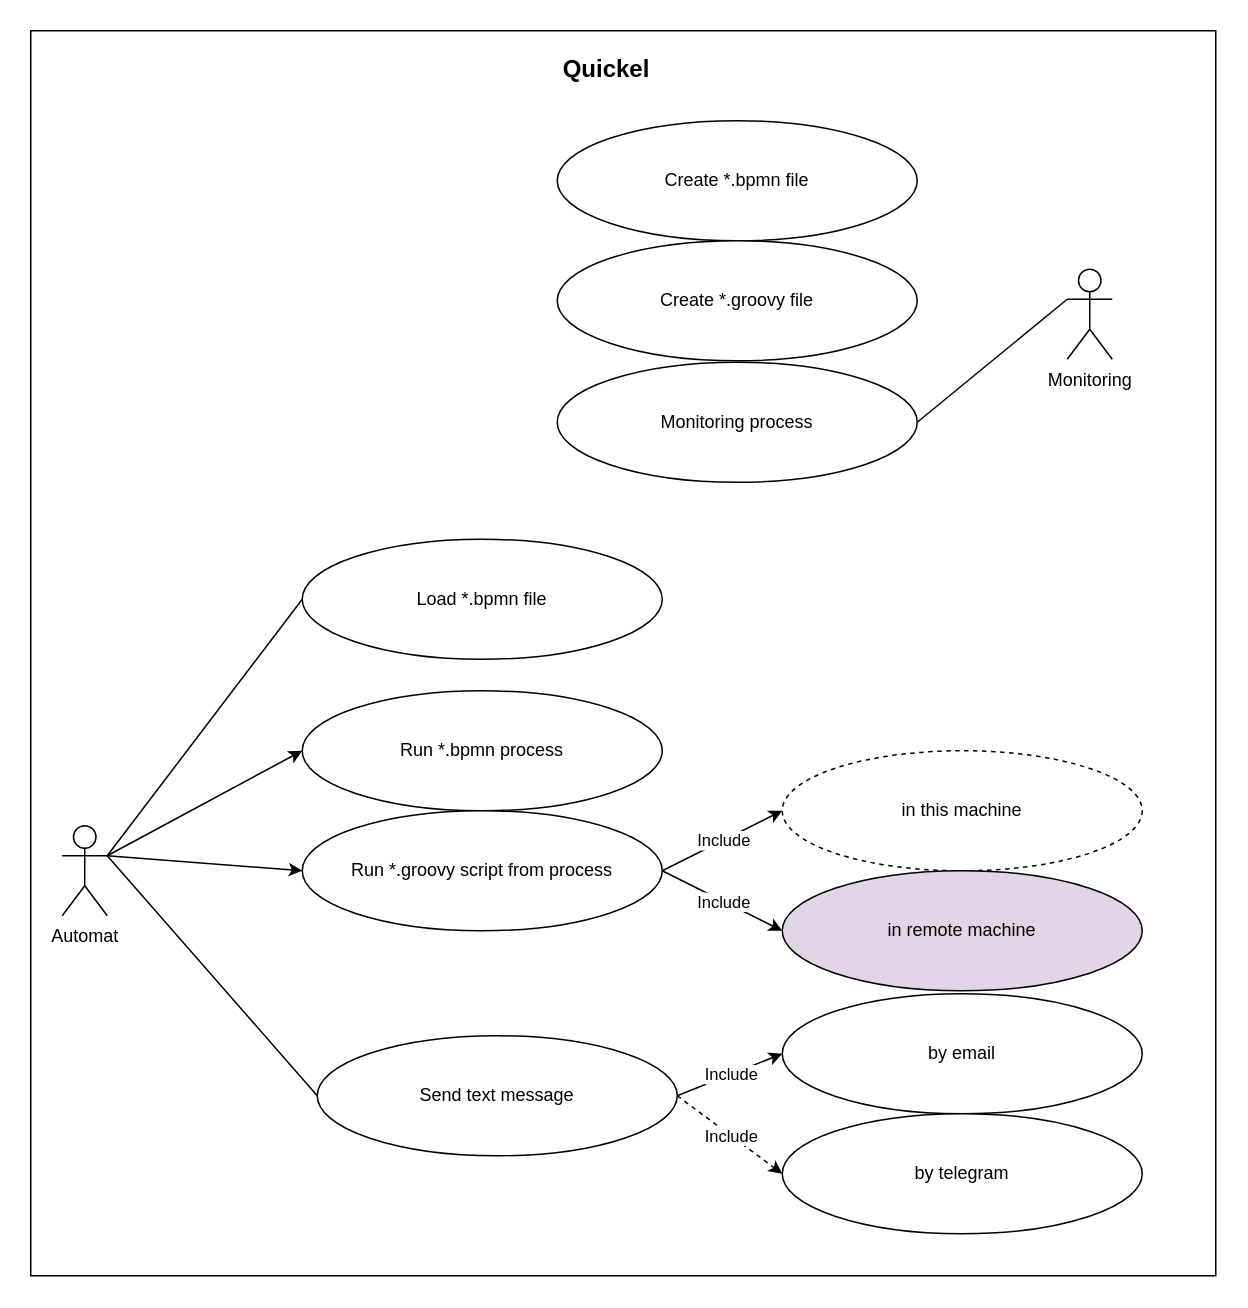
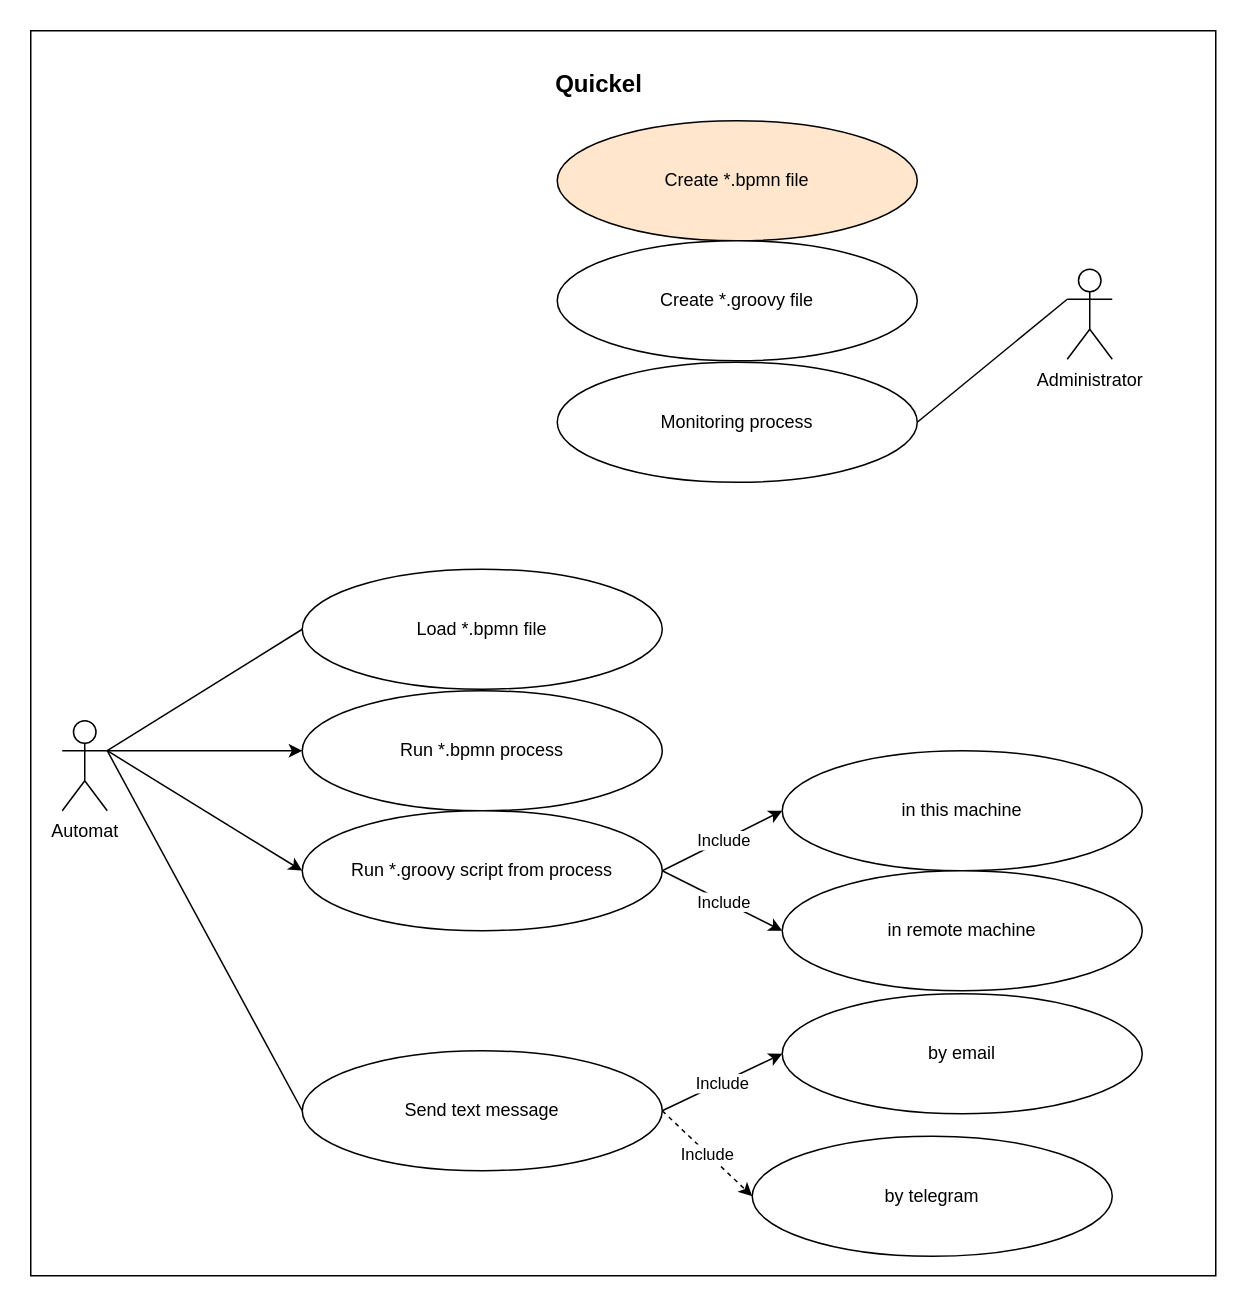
(607, 68) -> (599, 83)
(737, 181) -> (737, 181)
(1091, 381) -> (1091, 381)
(482, 599) -> (482, 629)
(962, 811) -> (962, 811)
(85, 871) -> (85, 766)
(962, 931) -> (962, 931)
(497, 1096) -> (482, 1111)
(962, 1174) -> (932, 1196)
